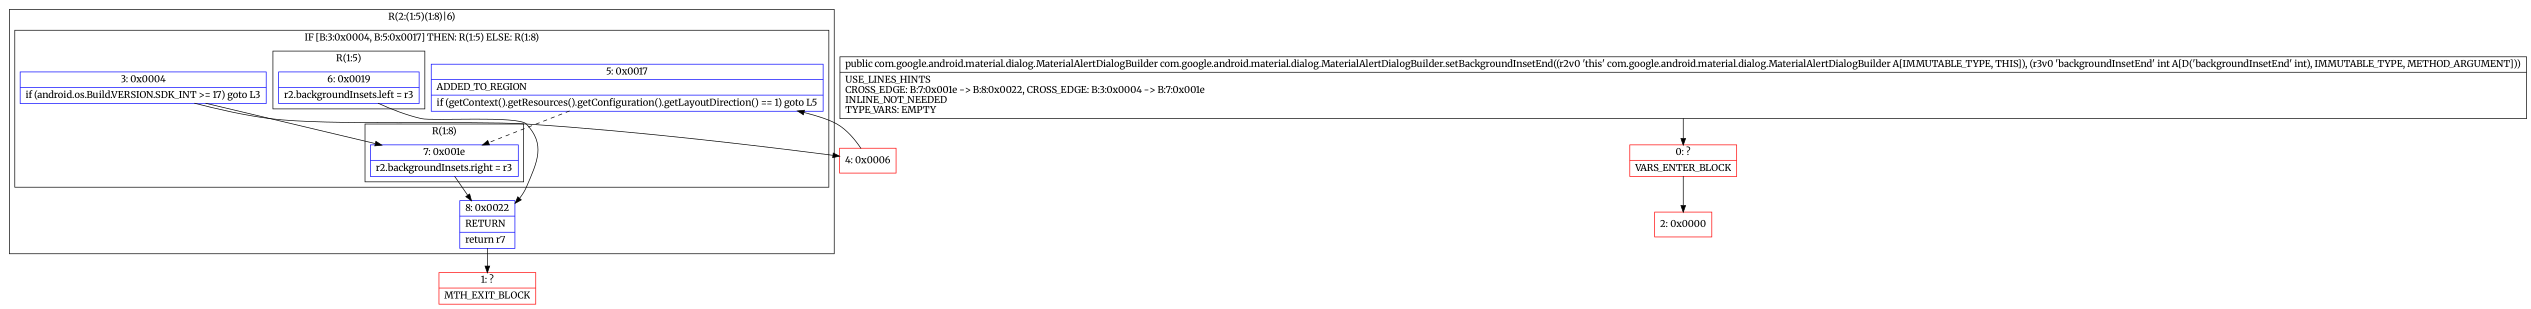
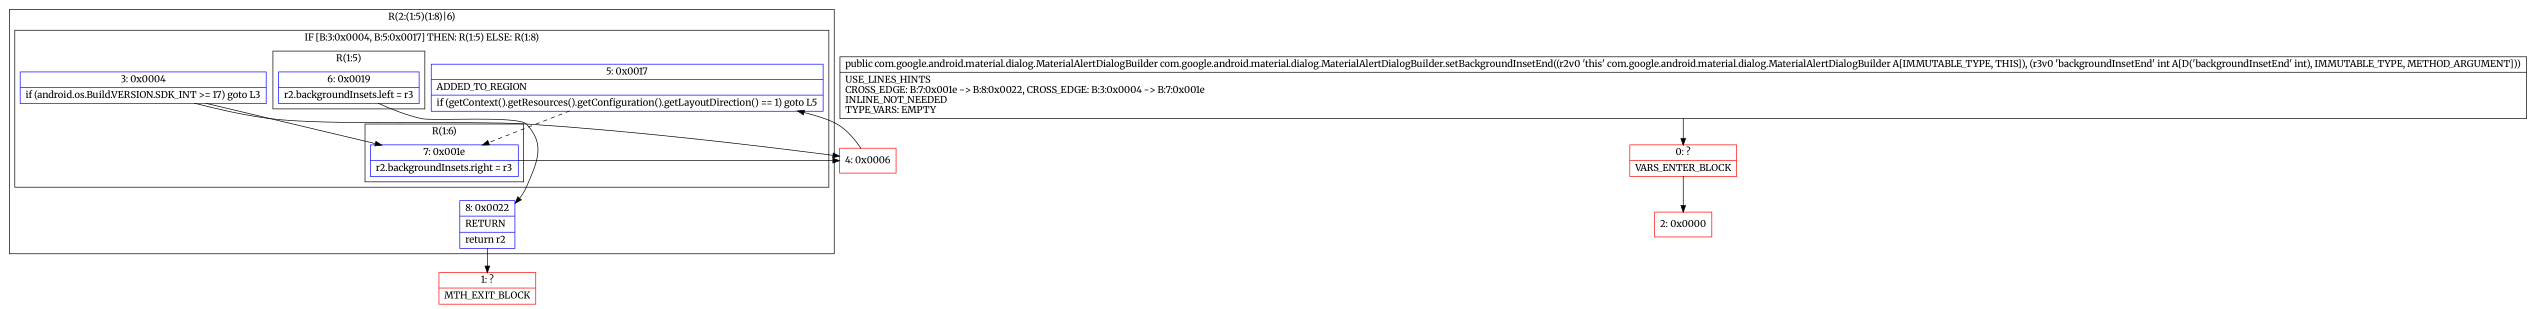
(444, 132) -> (444, 132)
(461, 186) -> (676, 161)
(486, 240) -> (486, 240)
